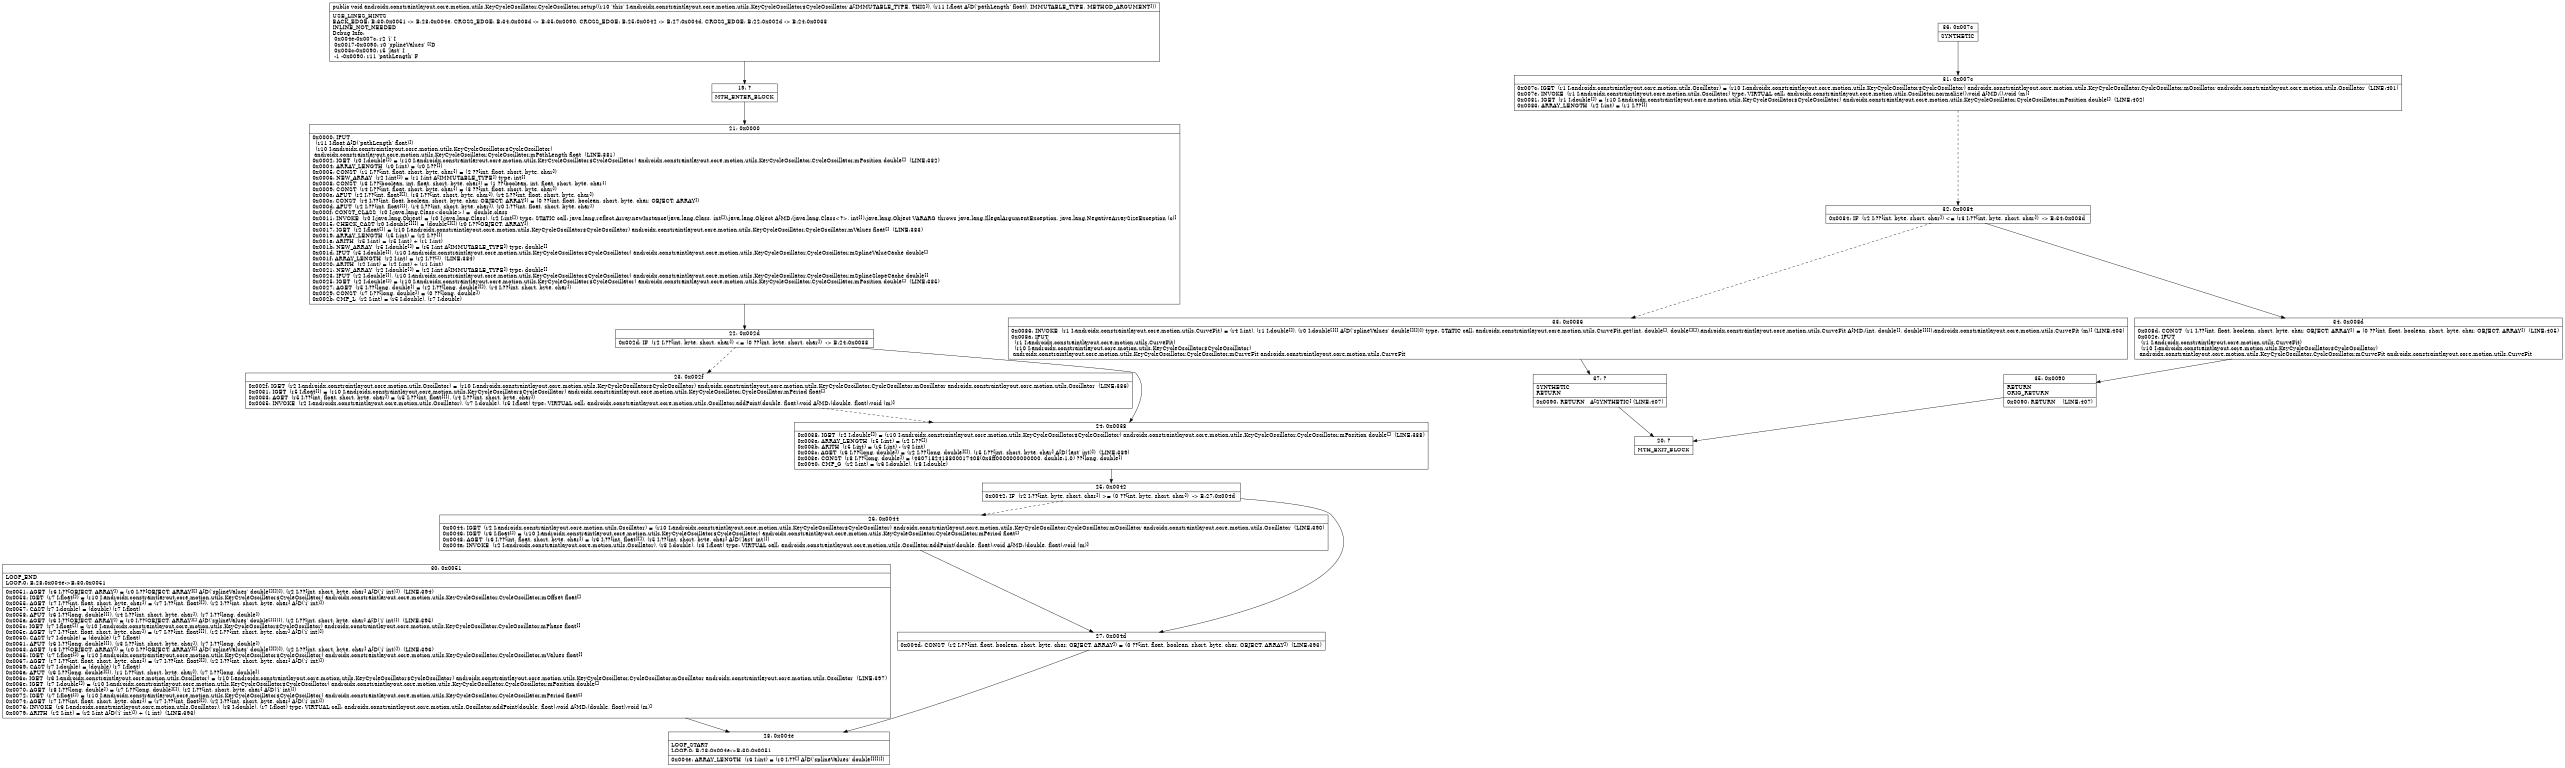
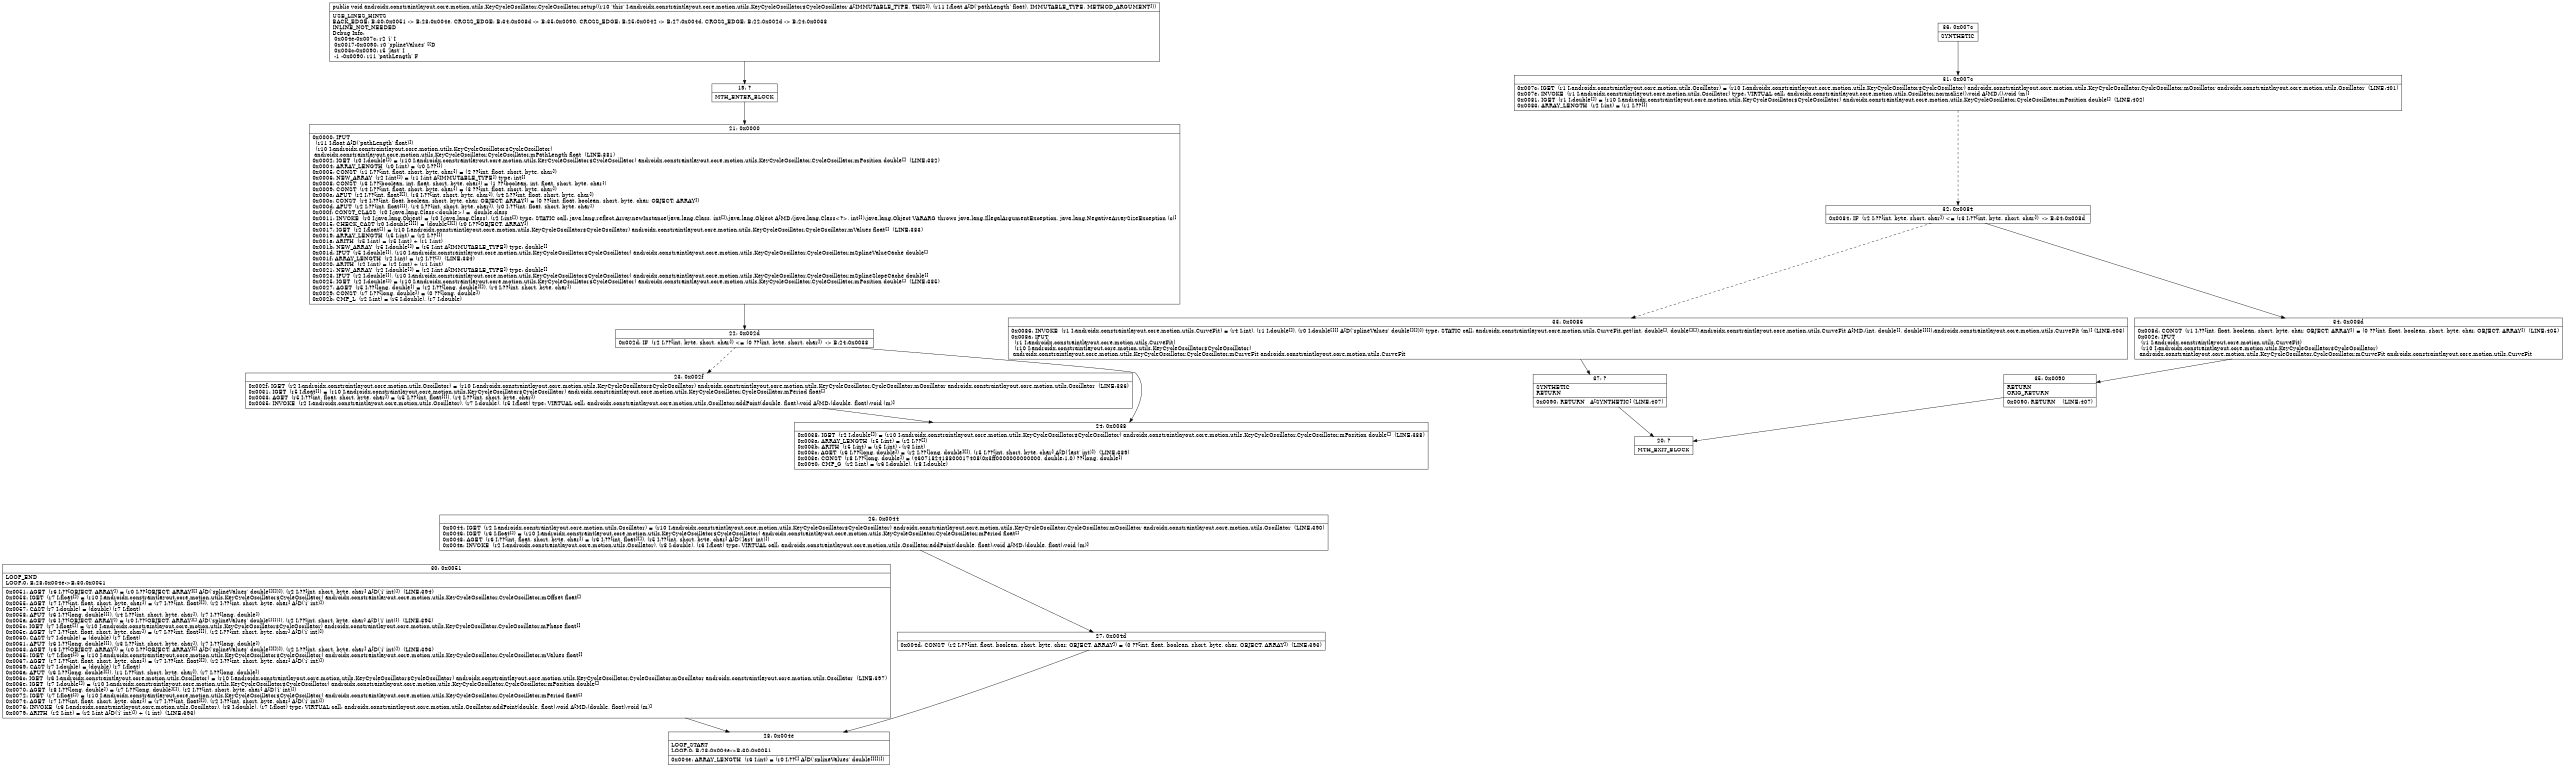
(876, 415) -> (876, 415)
(1111, 492) -> none
